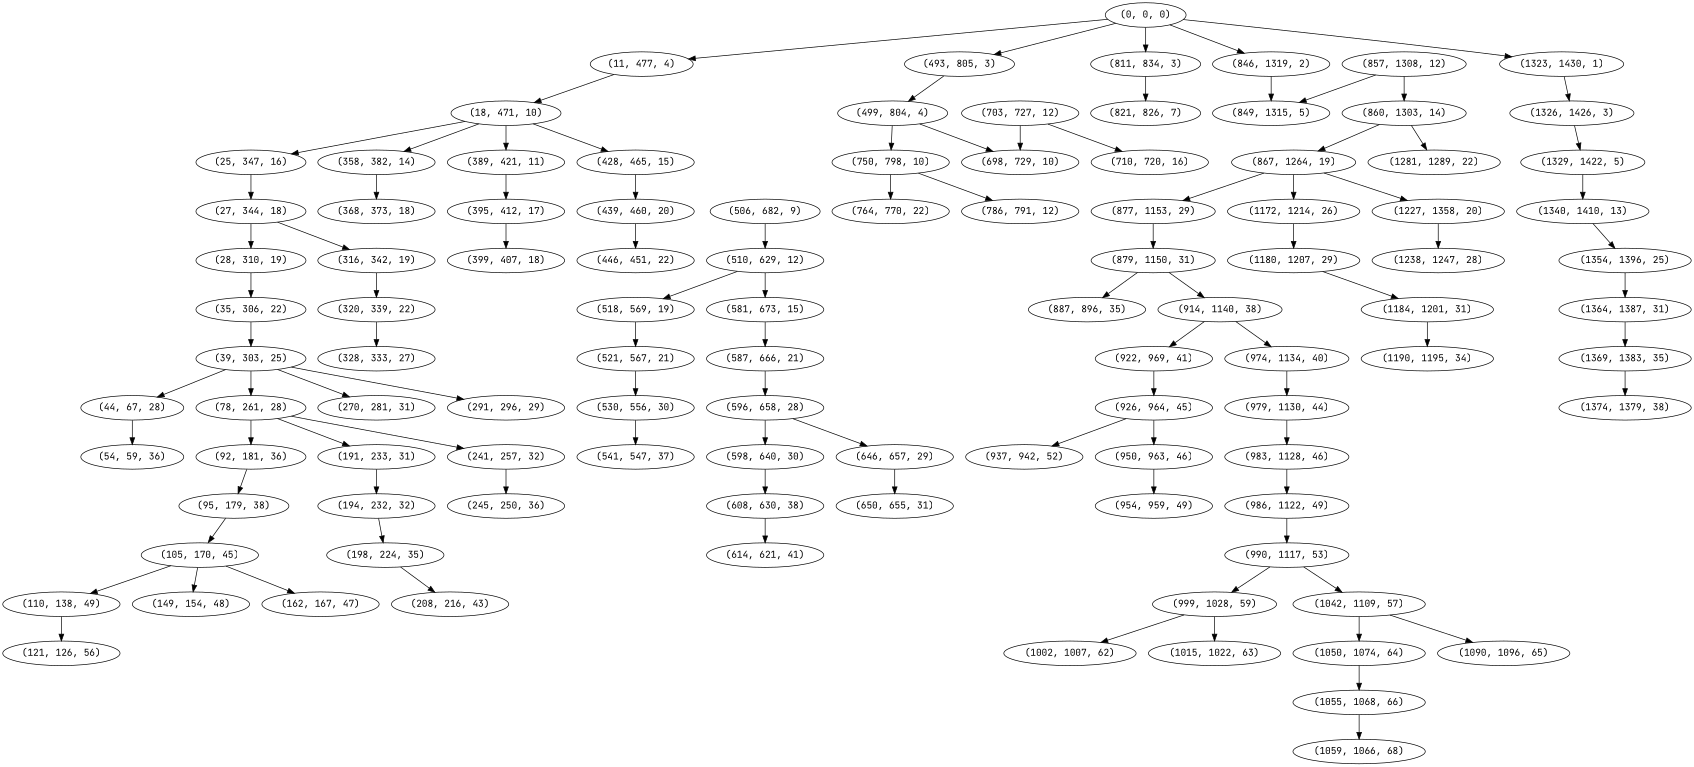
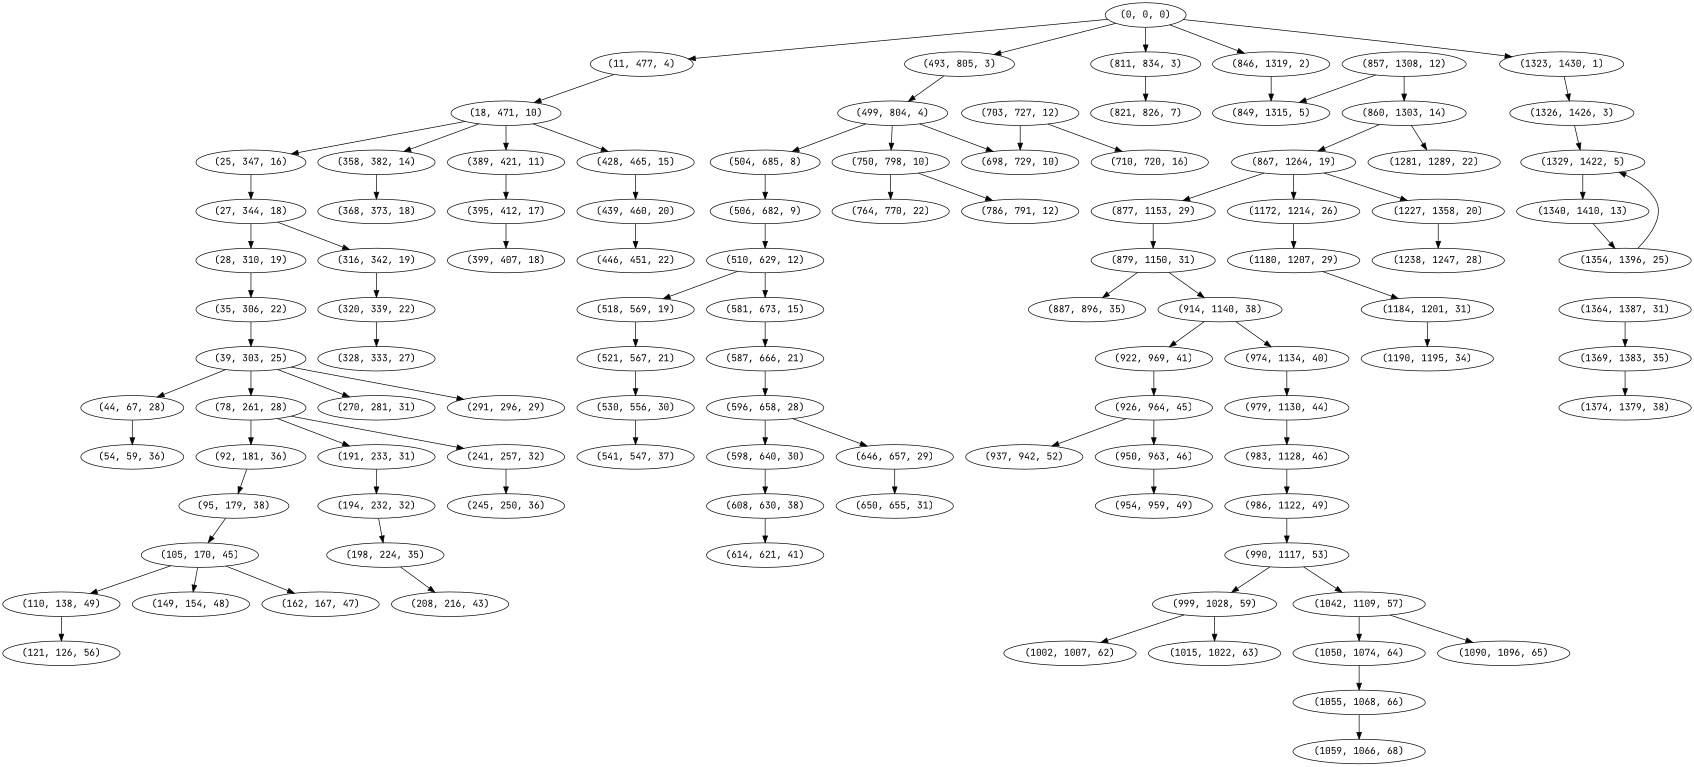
none -> (765, 162)
(1625, 282) -> (1658, 207)
